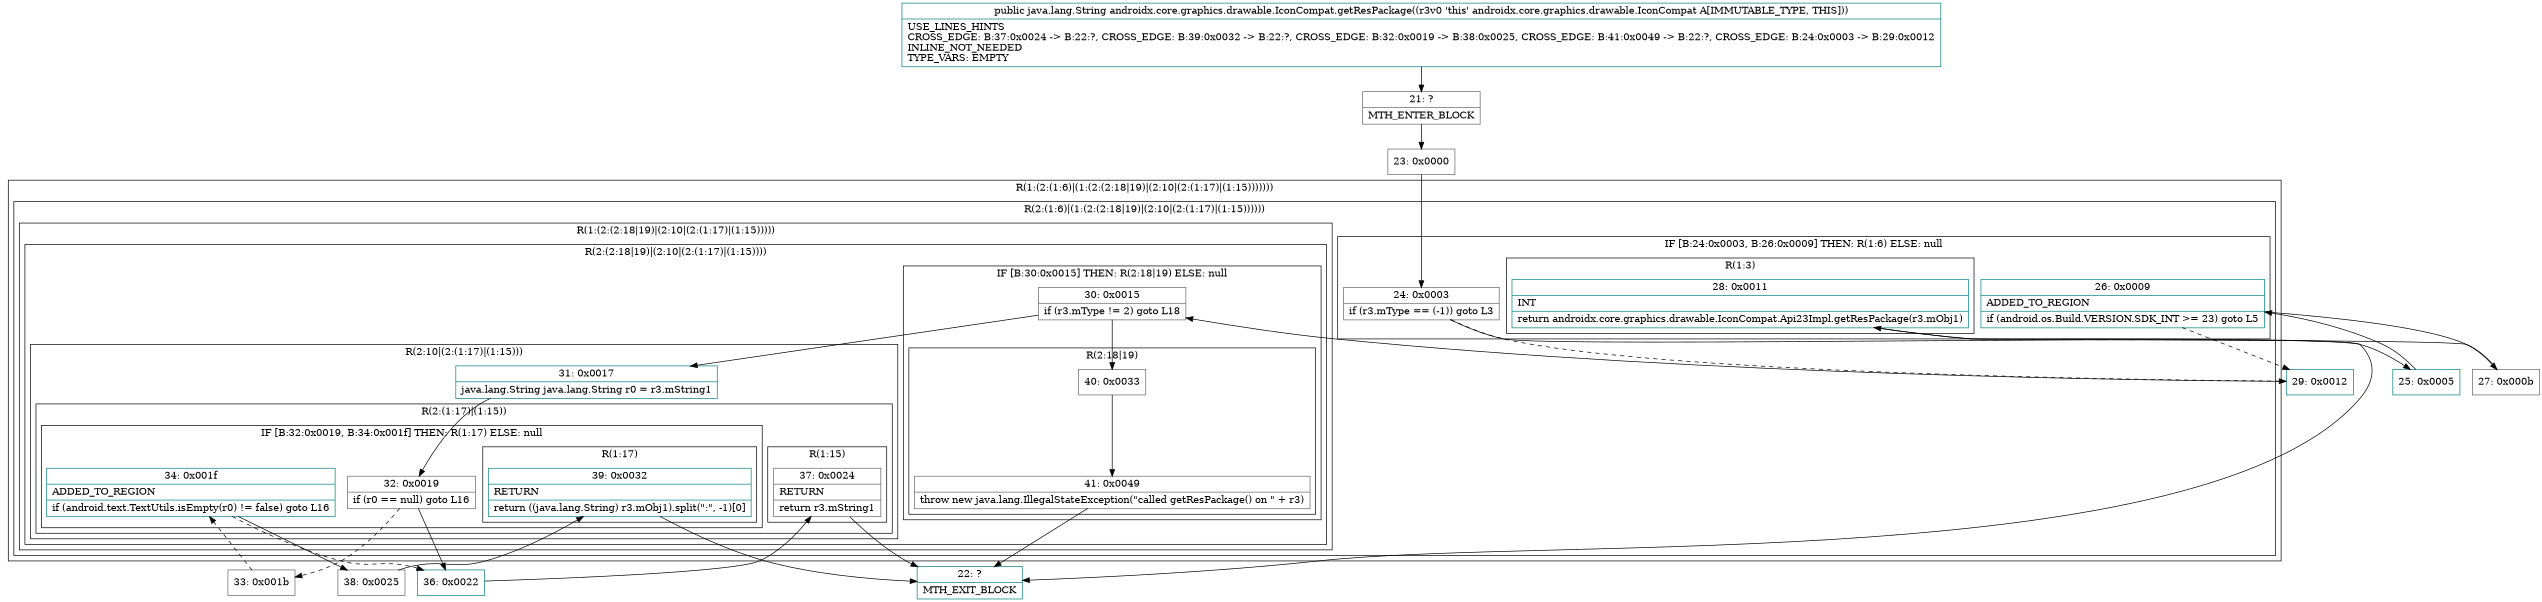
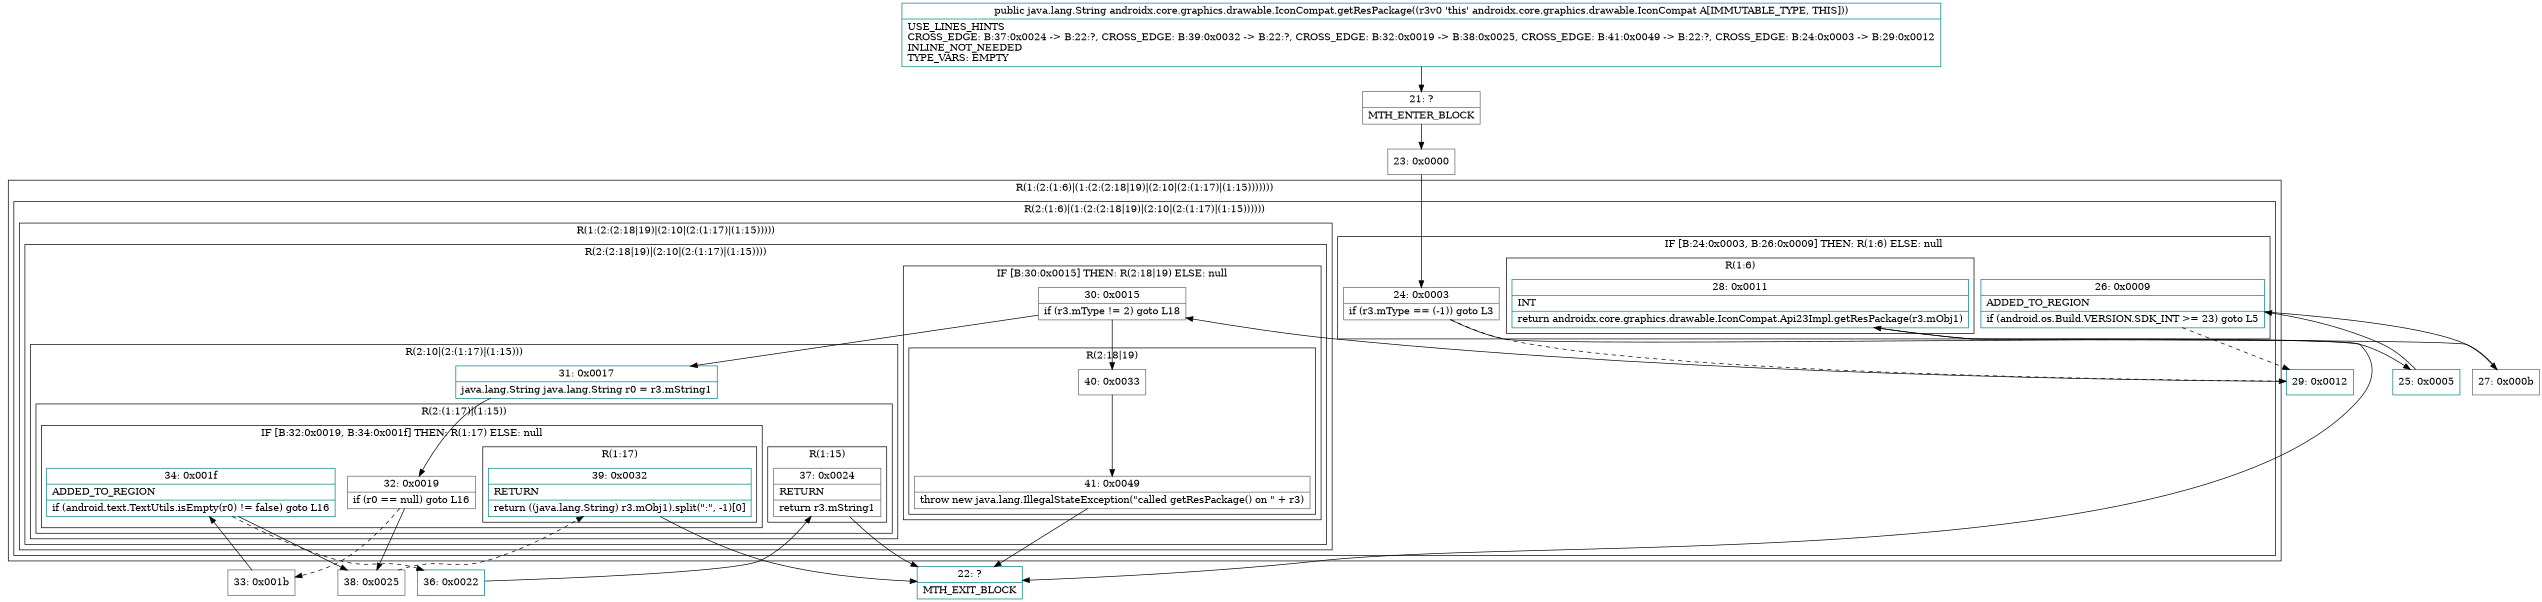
(1740, 266) -> (1740, 266)
(424, 522) -> (398, 522)
(233, 546) -> (233, 546)
(492, 559) -> (492, 559)
